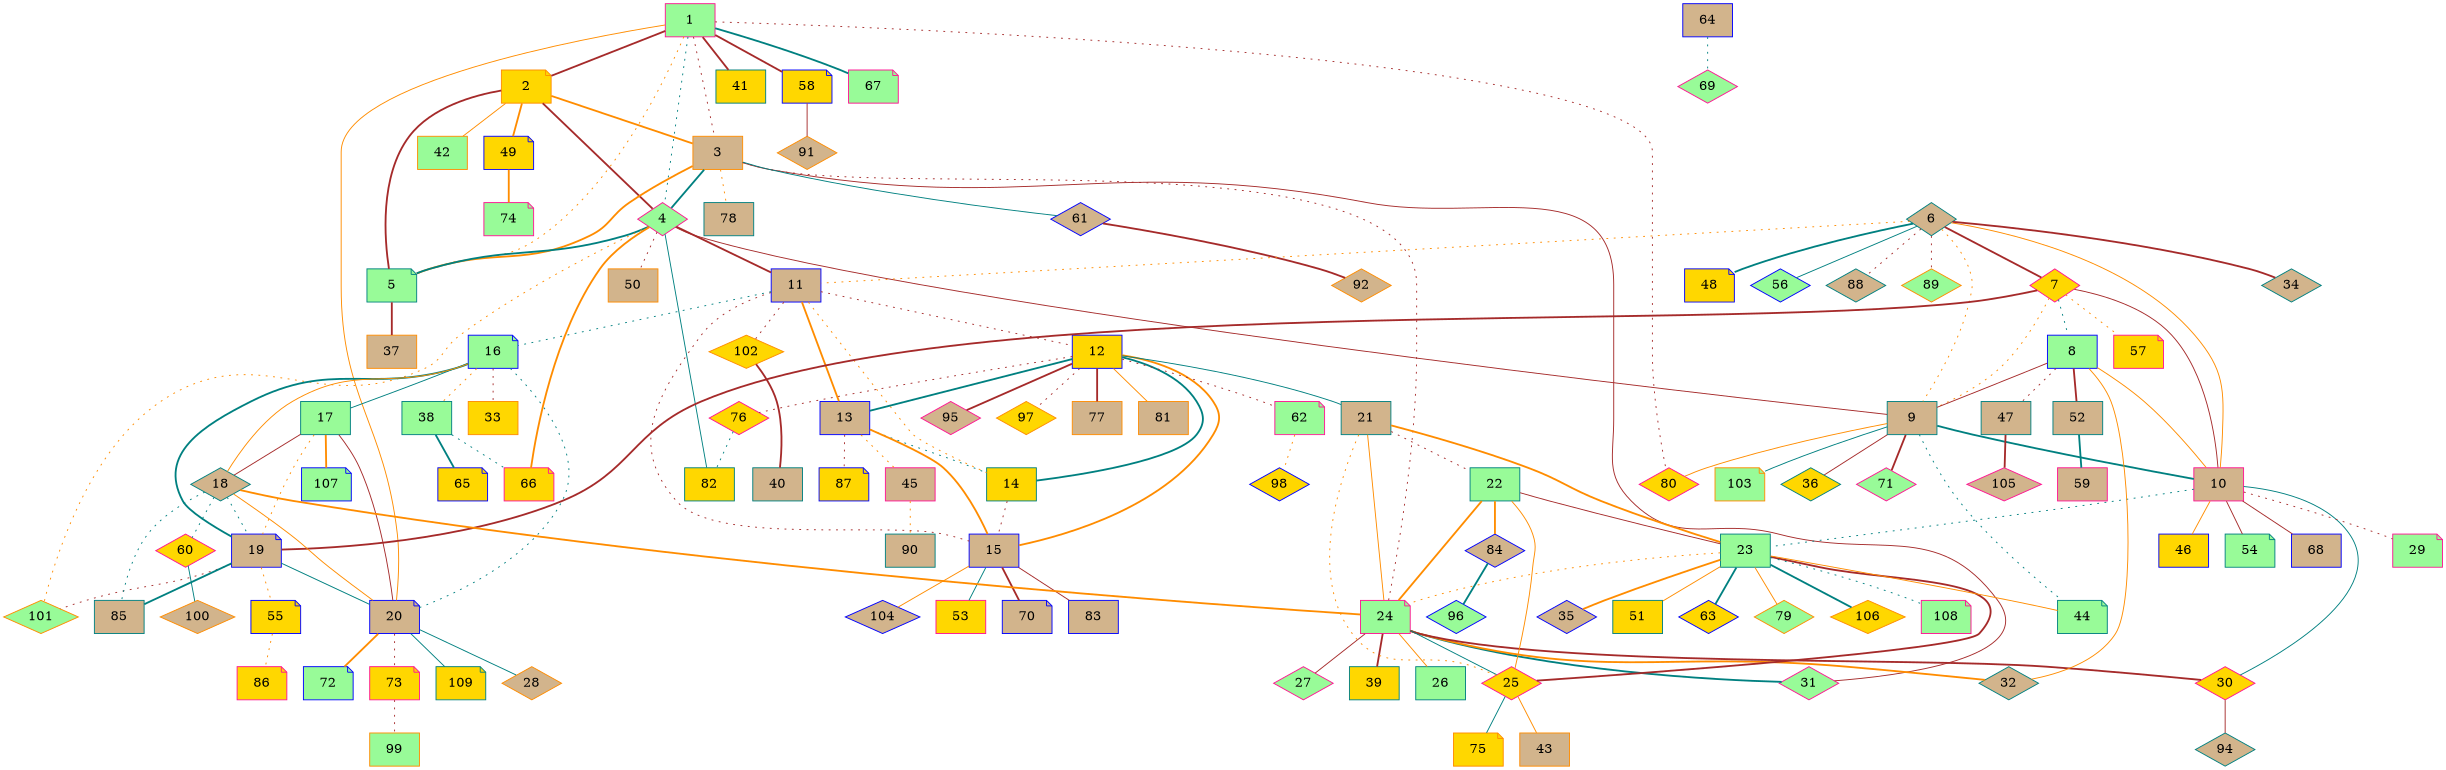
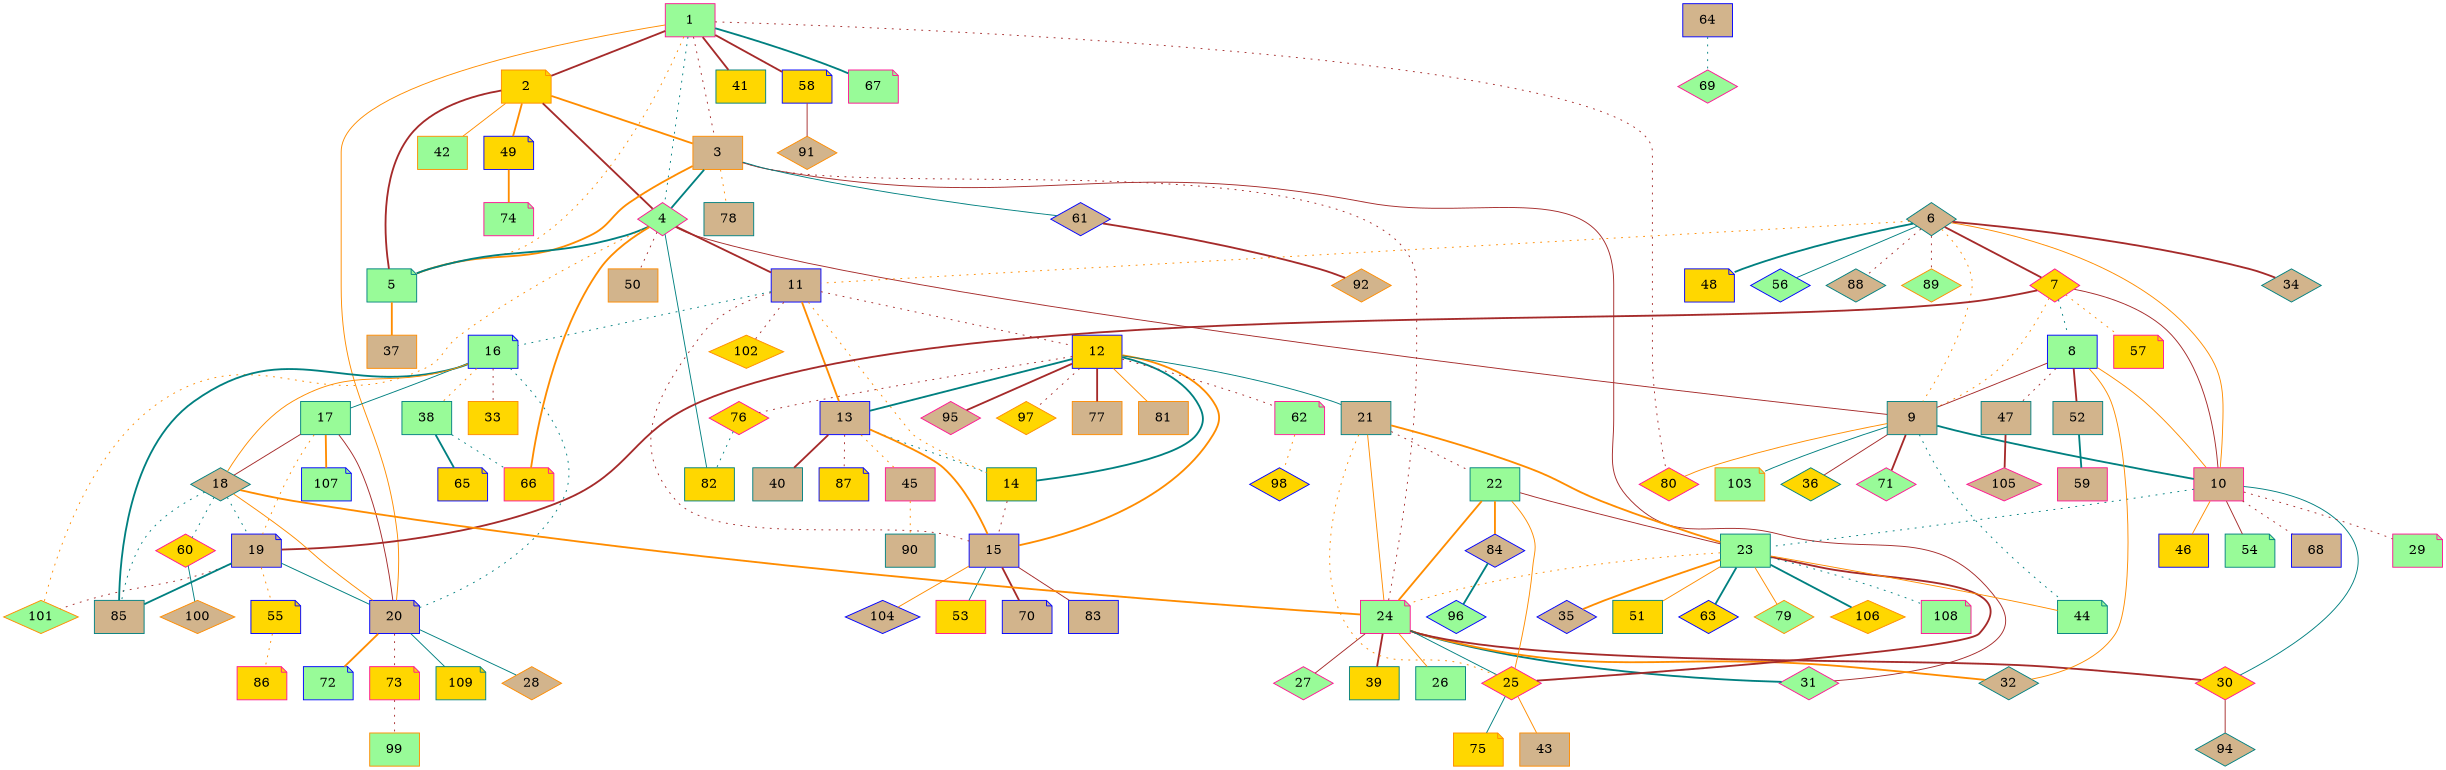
(392, 319) -> (392, 319)
(262, 397) -> (221, 386)
(780, 416) -> (811, 451)
(2268, 517) -> (2268, 517)
